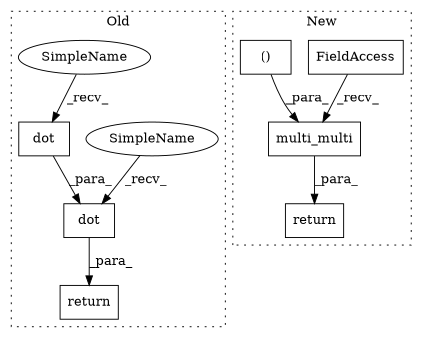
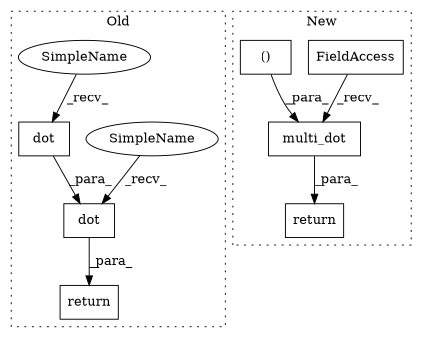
(315, 139) -> (315, 139)
